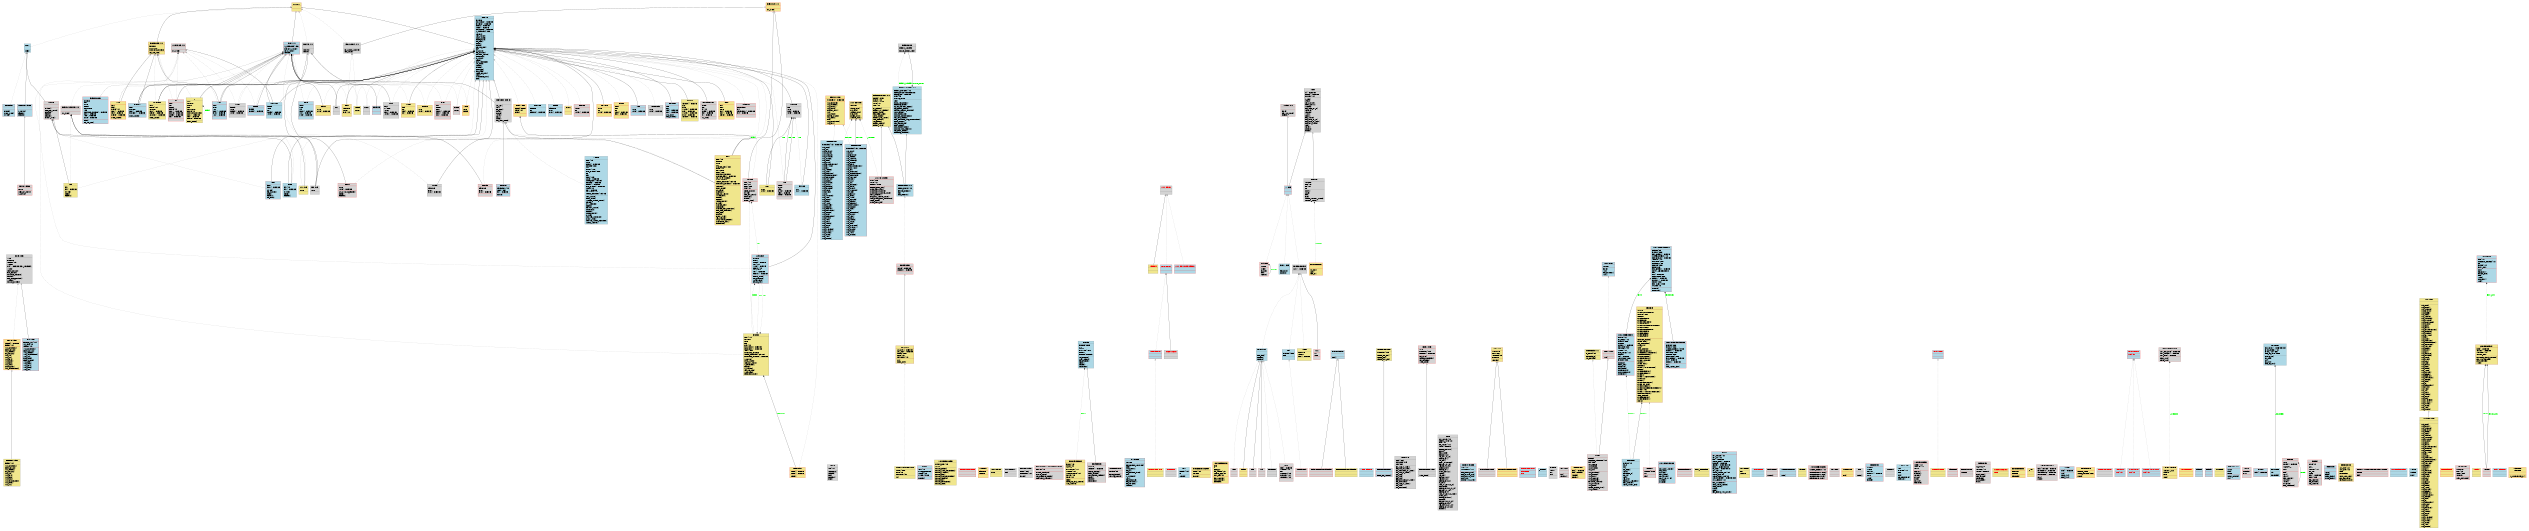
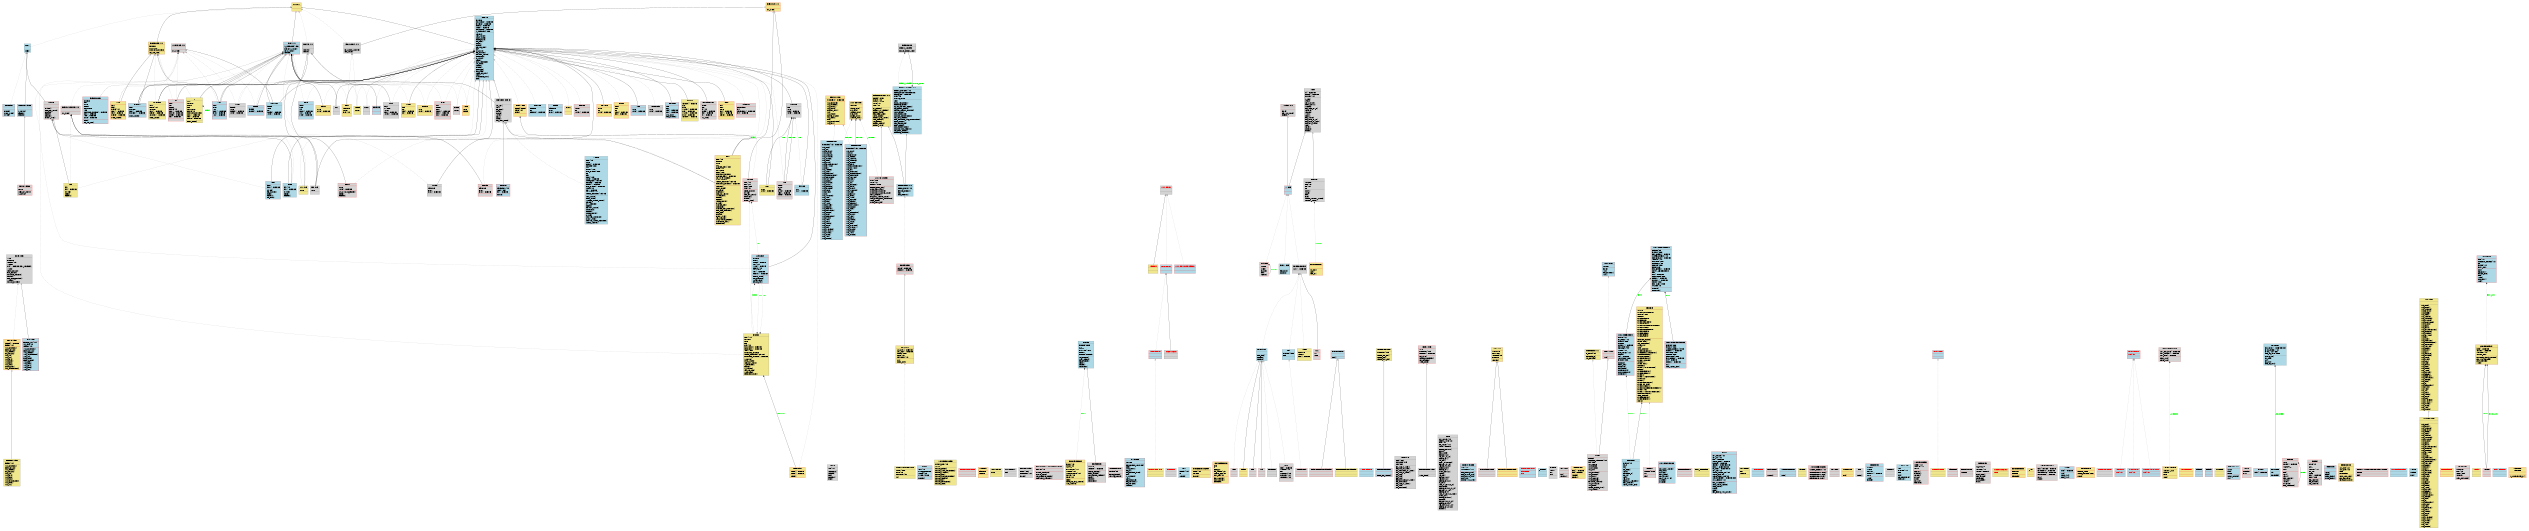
(1670, 295) -> (1668, 295)
